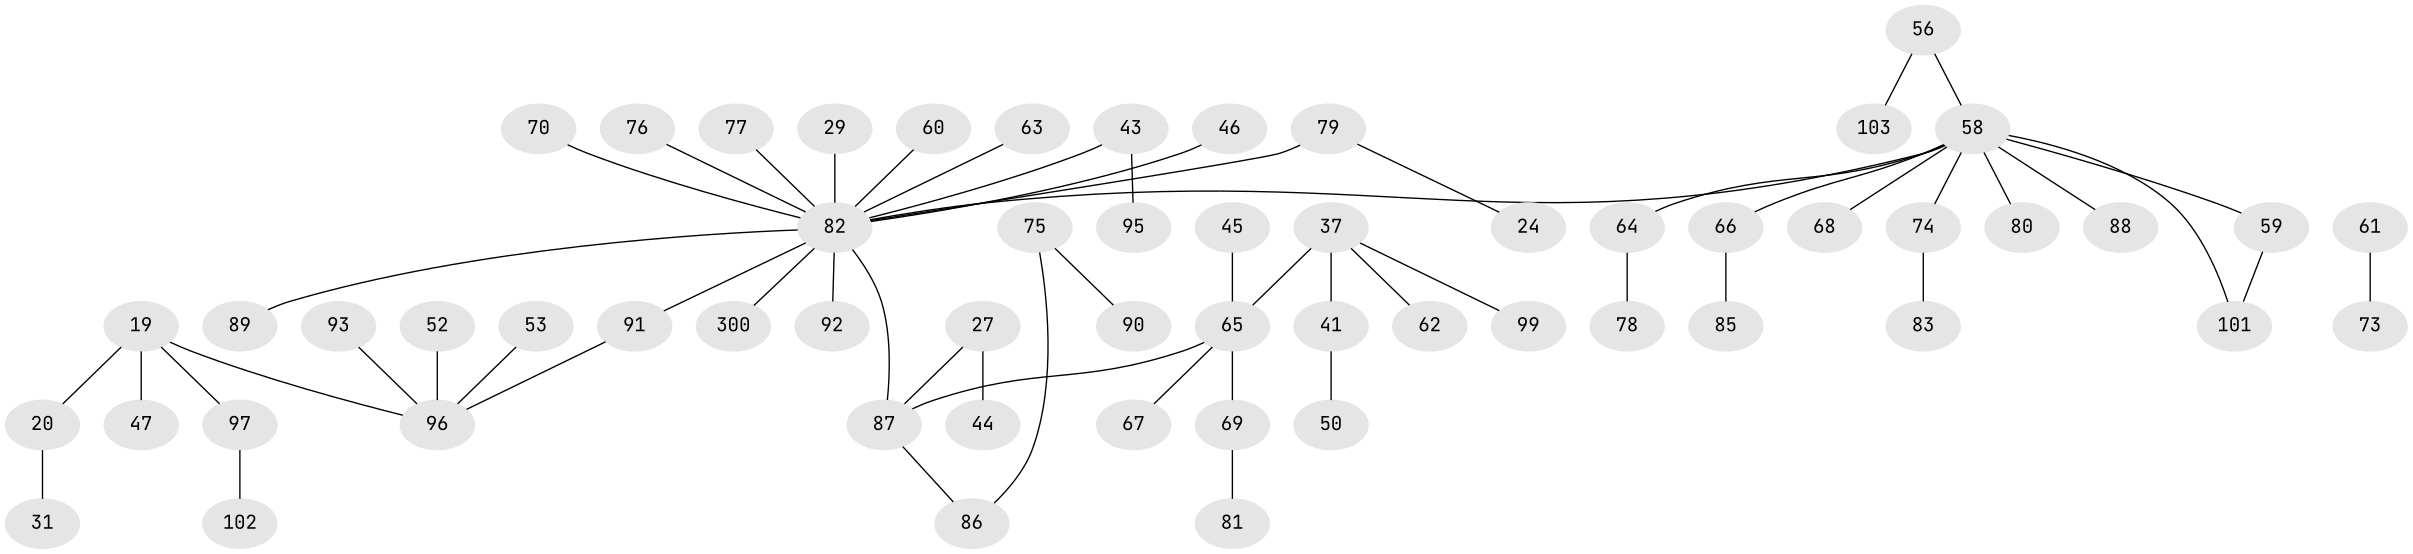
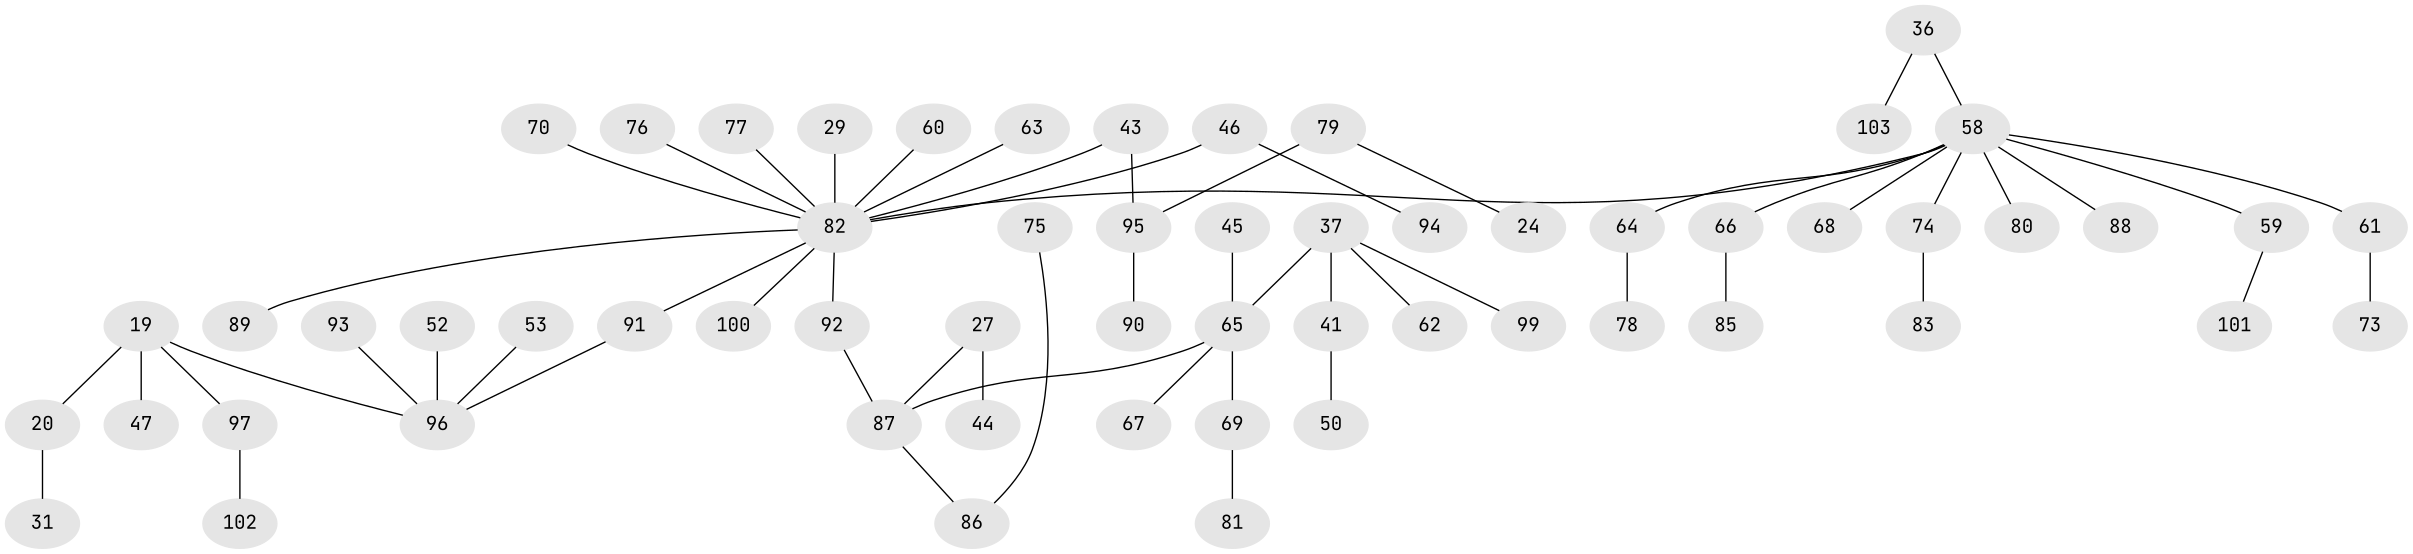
(1923, 30) -> (1923, 30)
(1119, 181) -> (1231, 178)
(2158, 193) -> (2177, 165)
none -> (1430, 228)
(1084, 277) -> (1134, 277)
(886, 321) -> (858, 376)
(733, 326) -> (733, 326)
